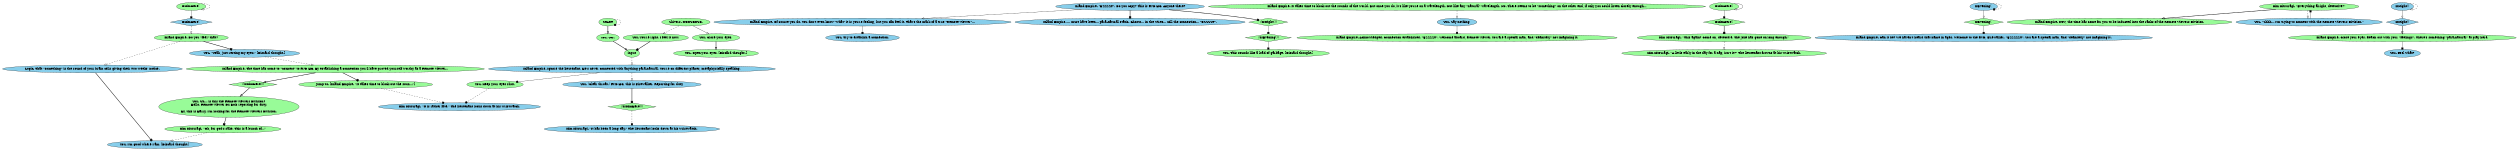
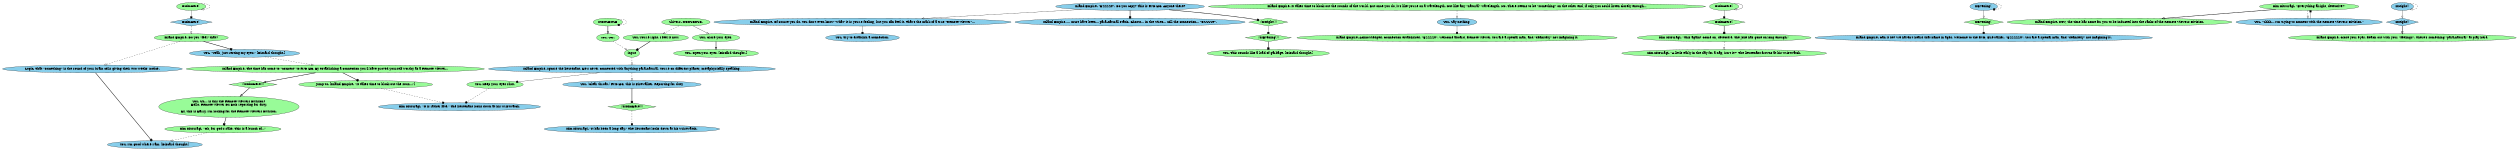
(608, 22) -> (608, 22)
(1268, 44) -> (1268, 44)
(619, 45) -> (619, 45)
(2402, 53) -> none
